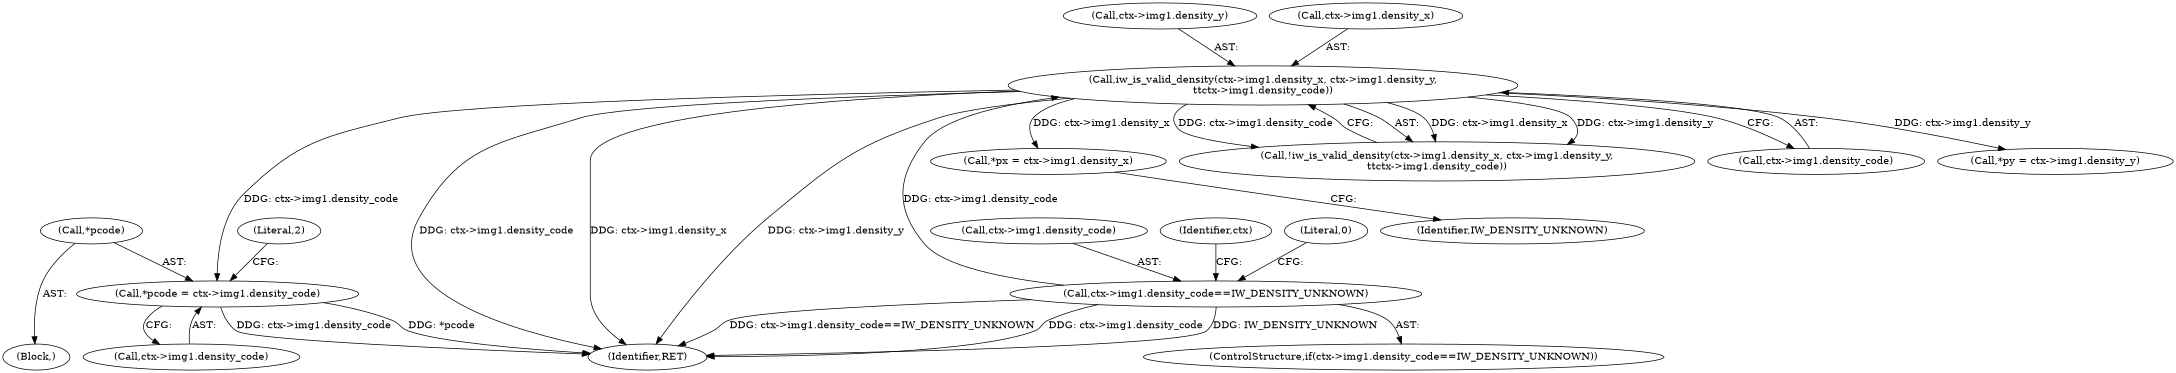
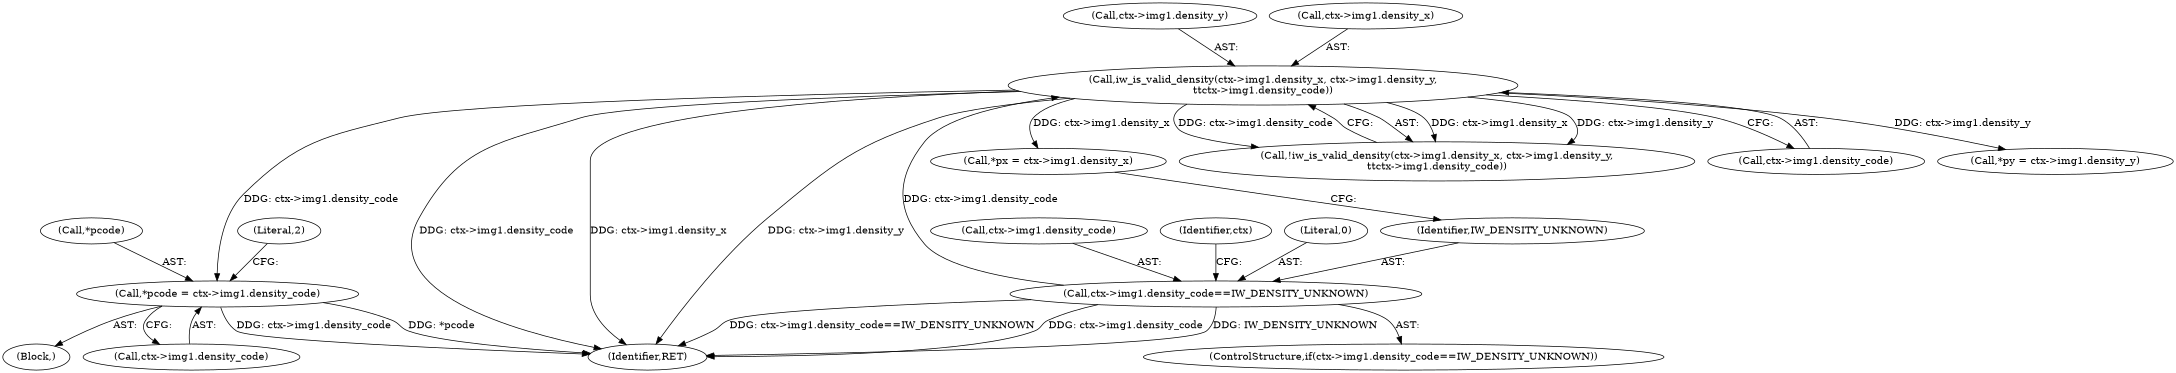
none -> (1369, 261)
(1292, 262) -> (1292, 262)
(42, 284) -> (111, 321)
